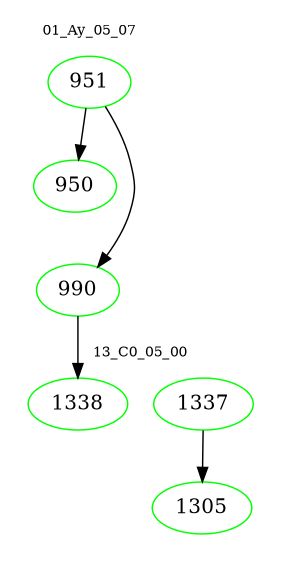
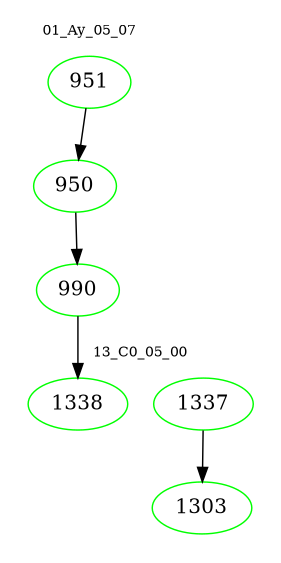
(134, 181) -> (76, 231)
(202, 508) -> (202, 508)
